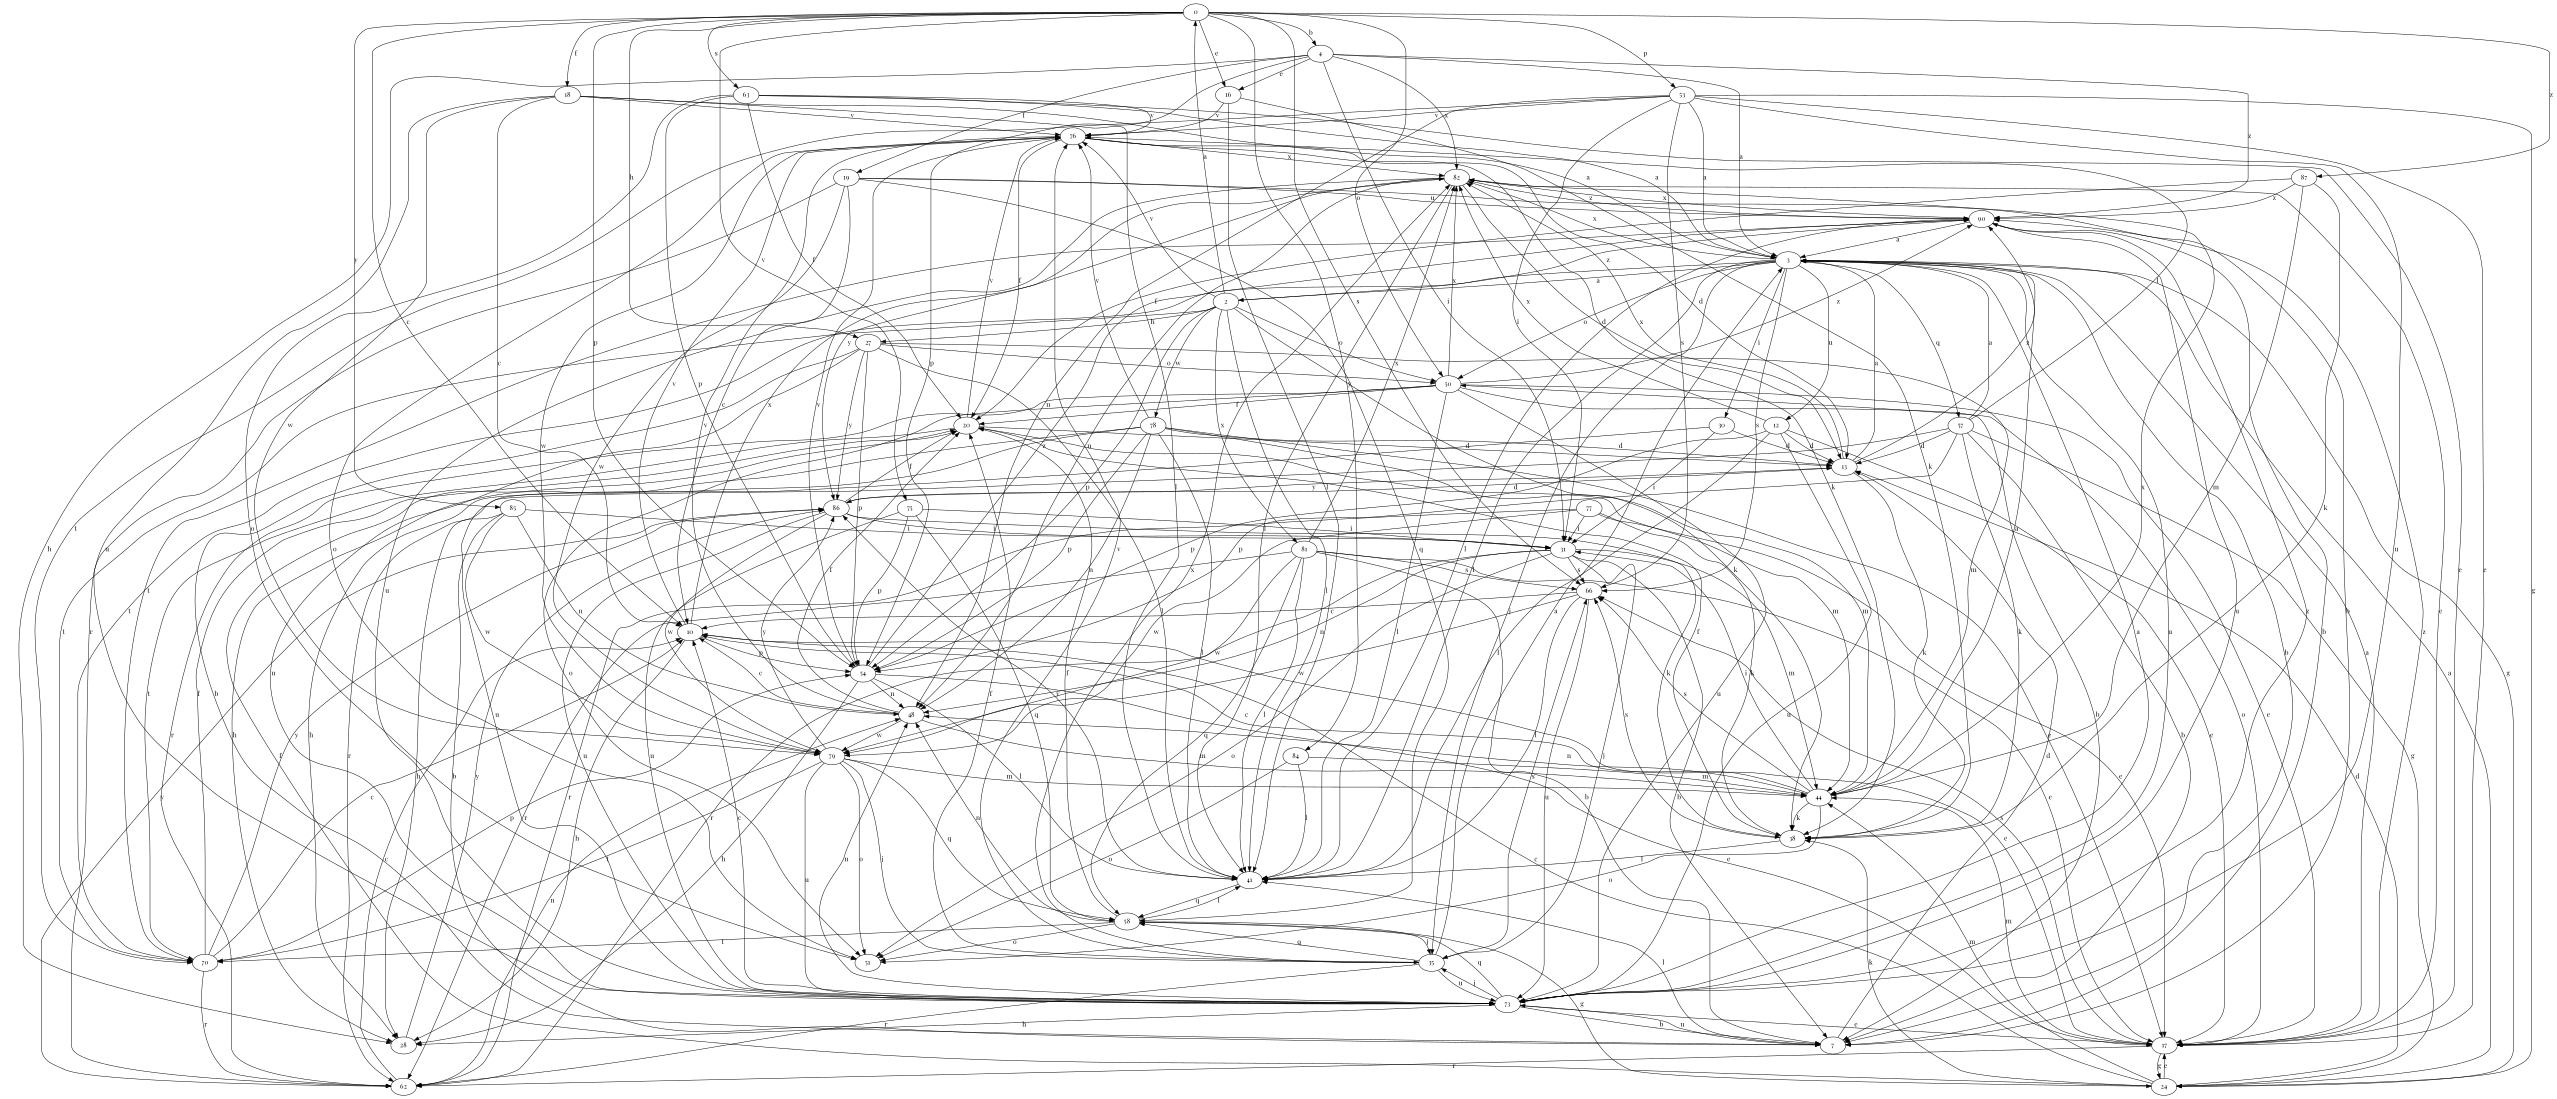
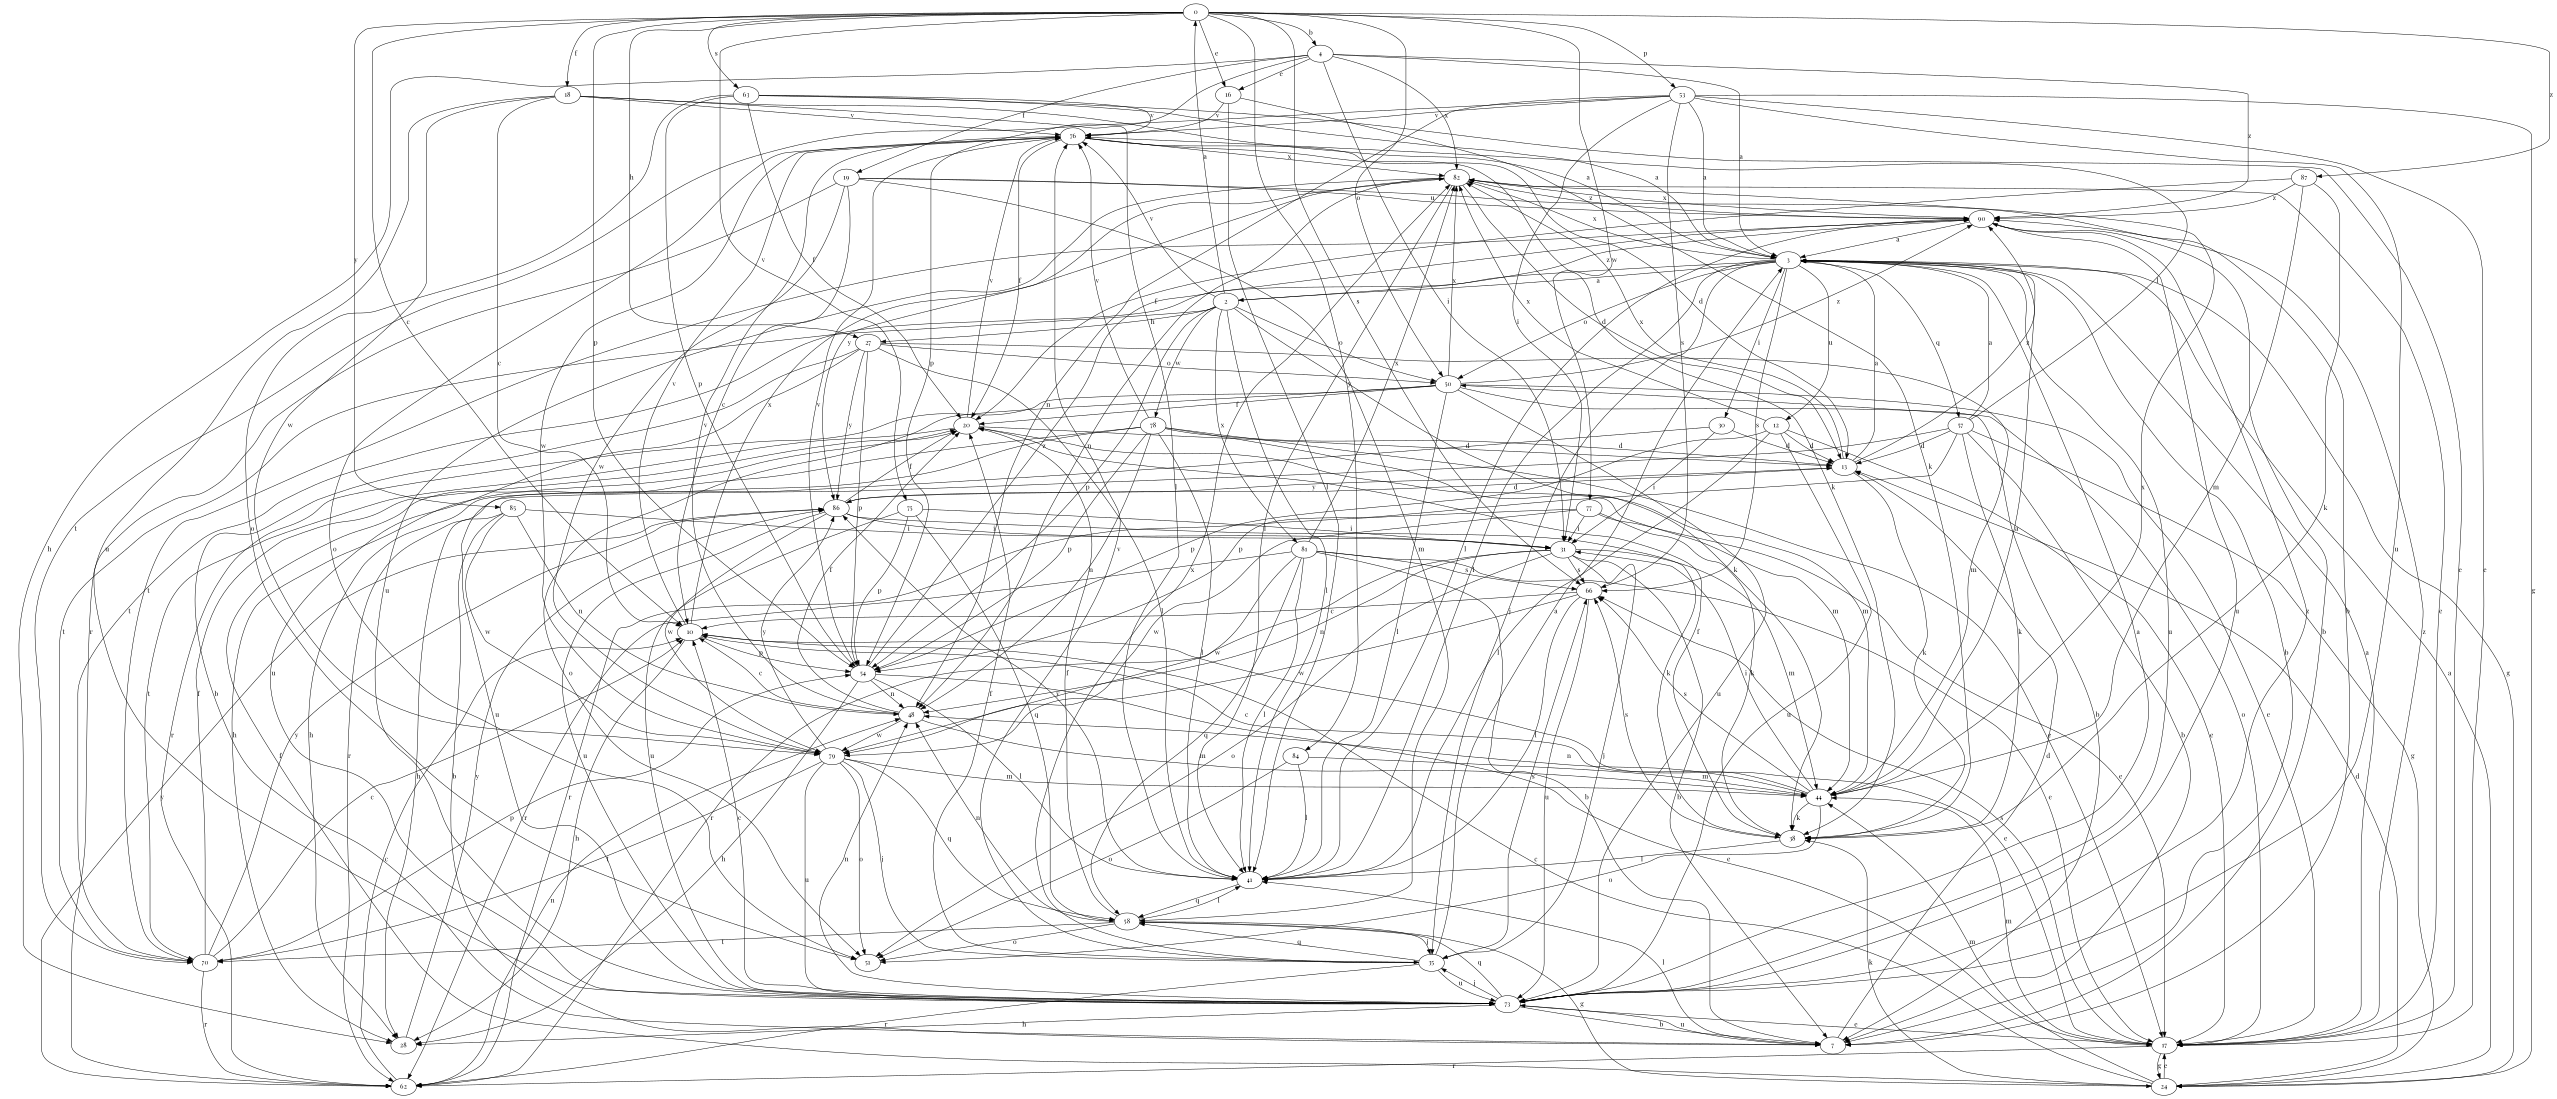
none -> (1579, 116)
(1421, 550) -> (1421, 550)
